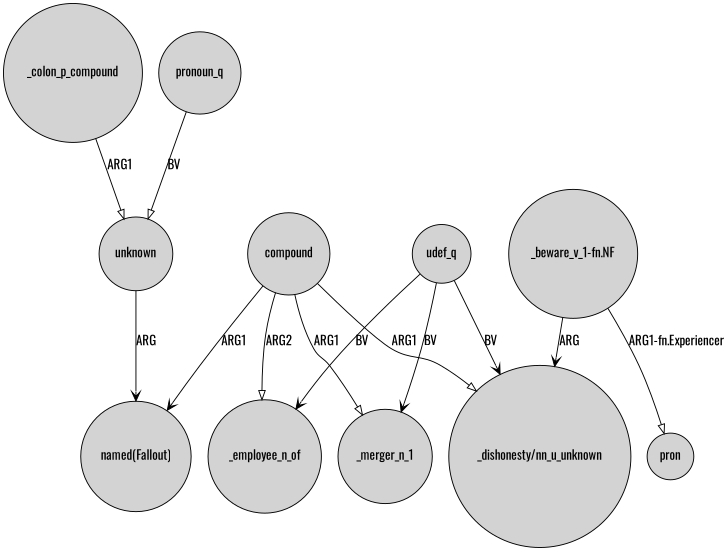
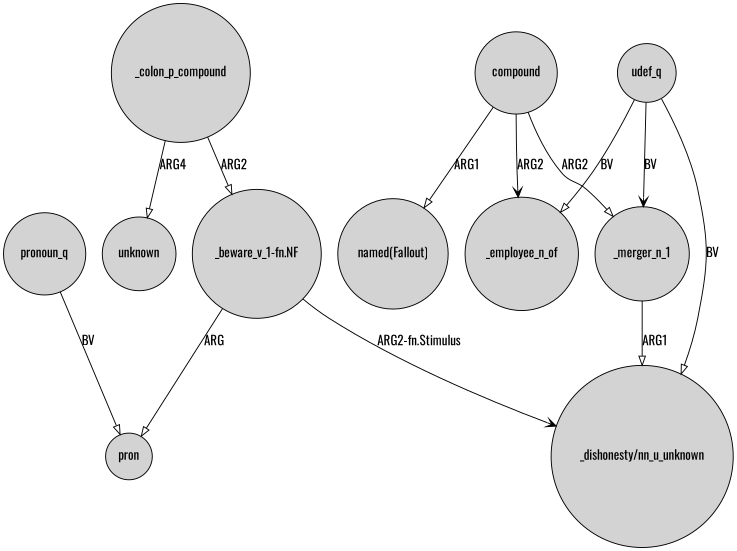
(169, 161) -> (88, 359)
none -> (218, 161)
(120, 166) -> (173, 166)
(475, 323) -> (705, 229)
(358, 335) -> (604, 155)
(136, 341) -> none
(265, 341) -> (517, 151)
(327, 342) -> (575, 166)
(569, 342) -> (419, 342)
(676, 342) -> (214, 342)
(217, 344) -> (461, 153)
(387, 345) -> (642, 328)
